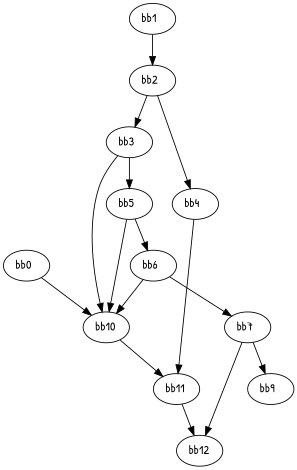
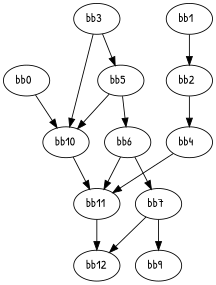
(143, 107) -> none
(132, 293) -> (114, 169)
